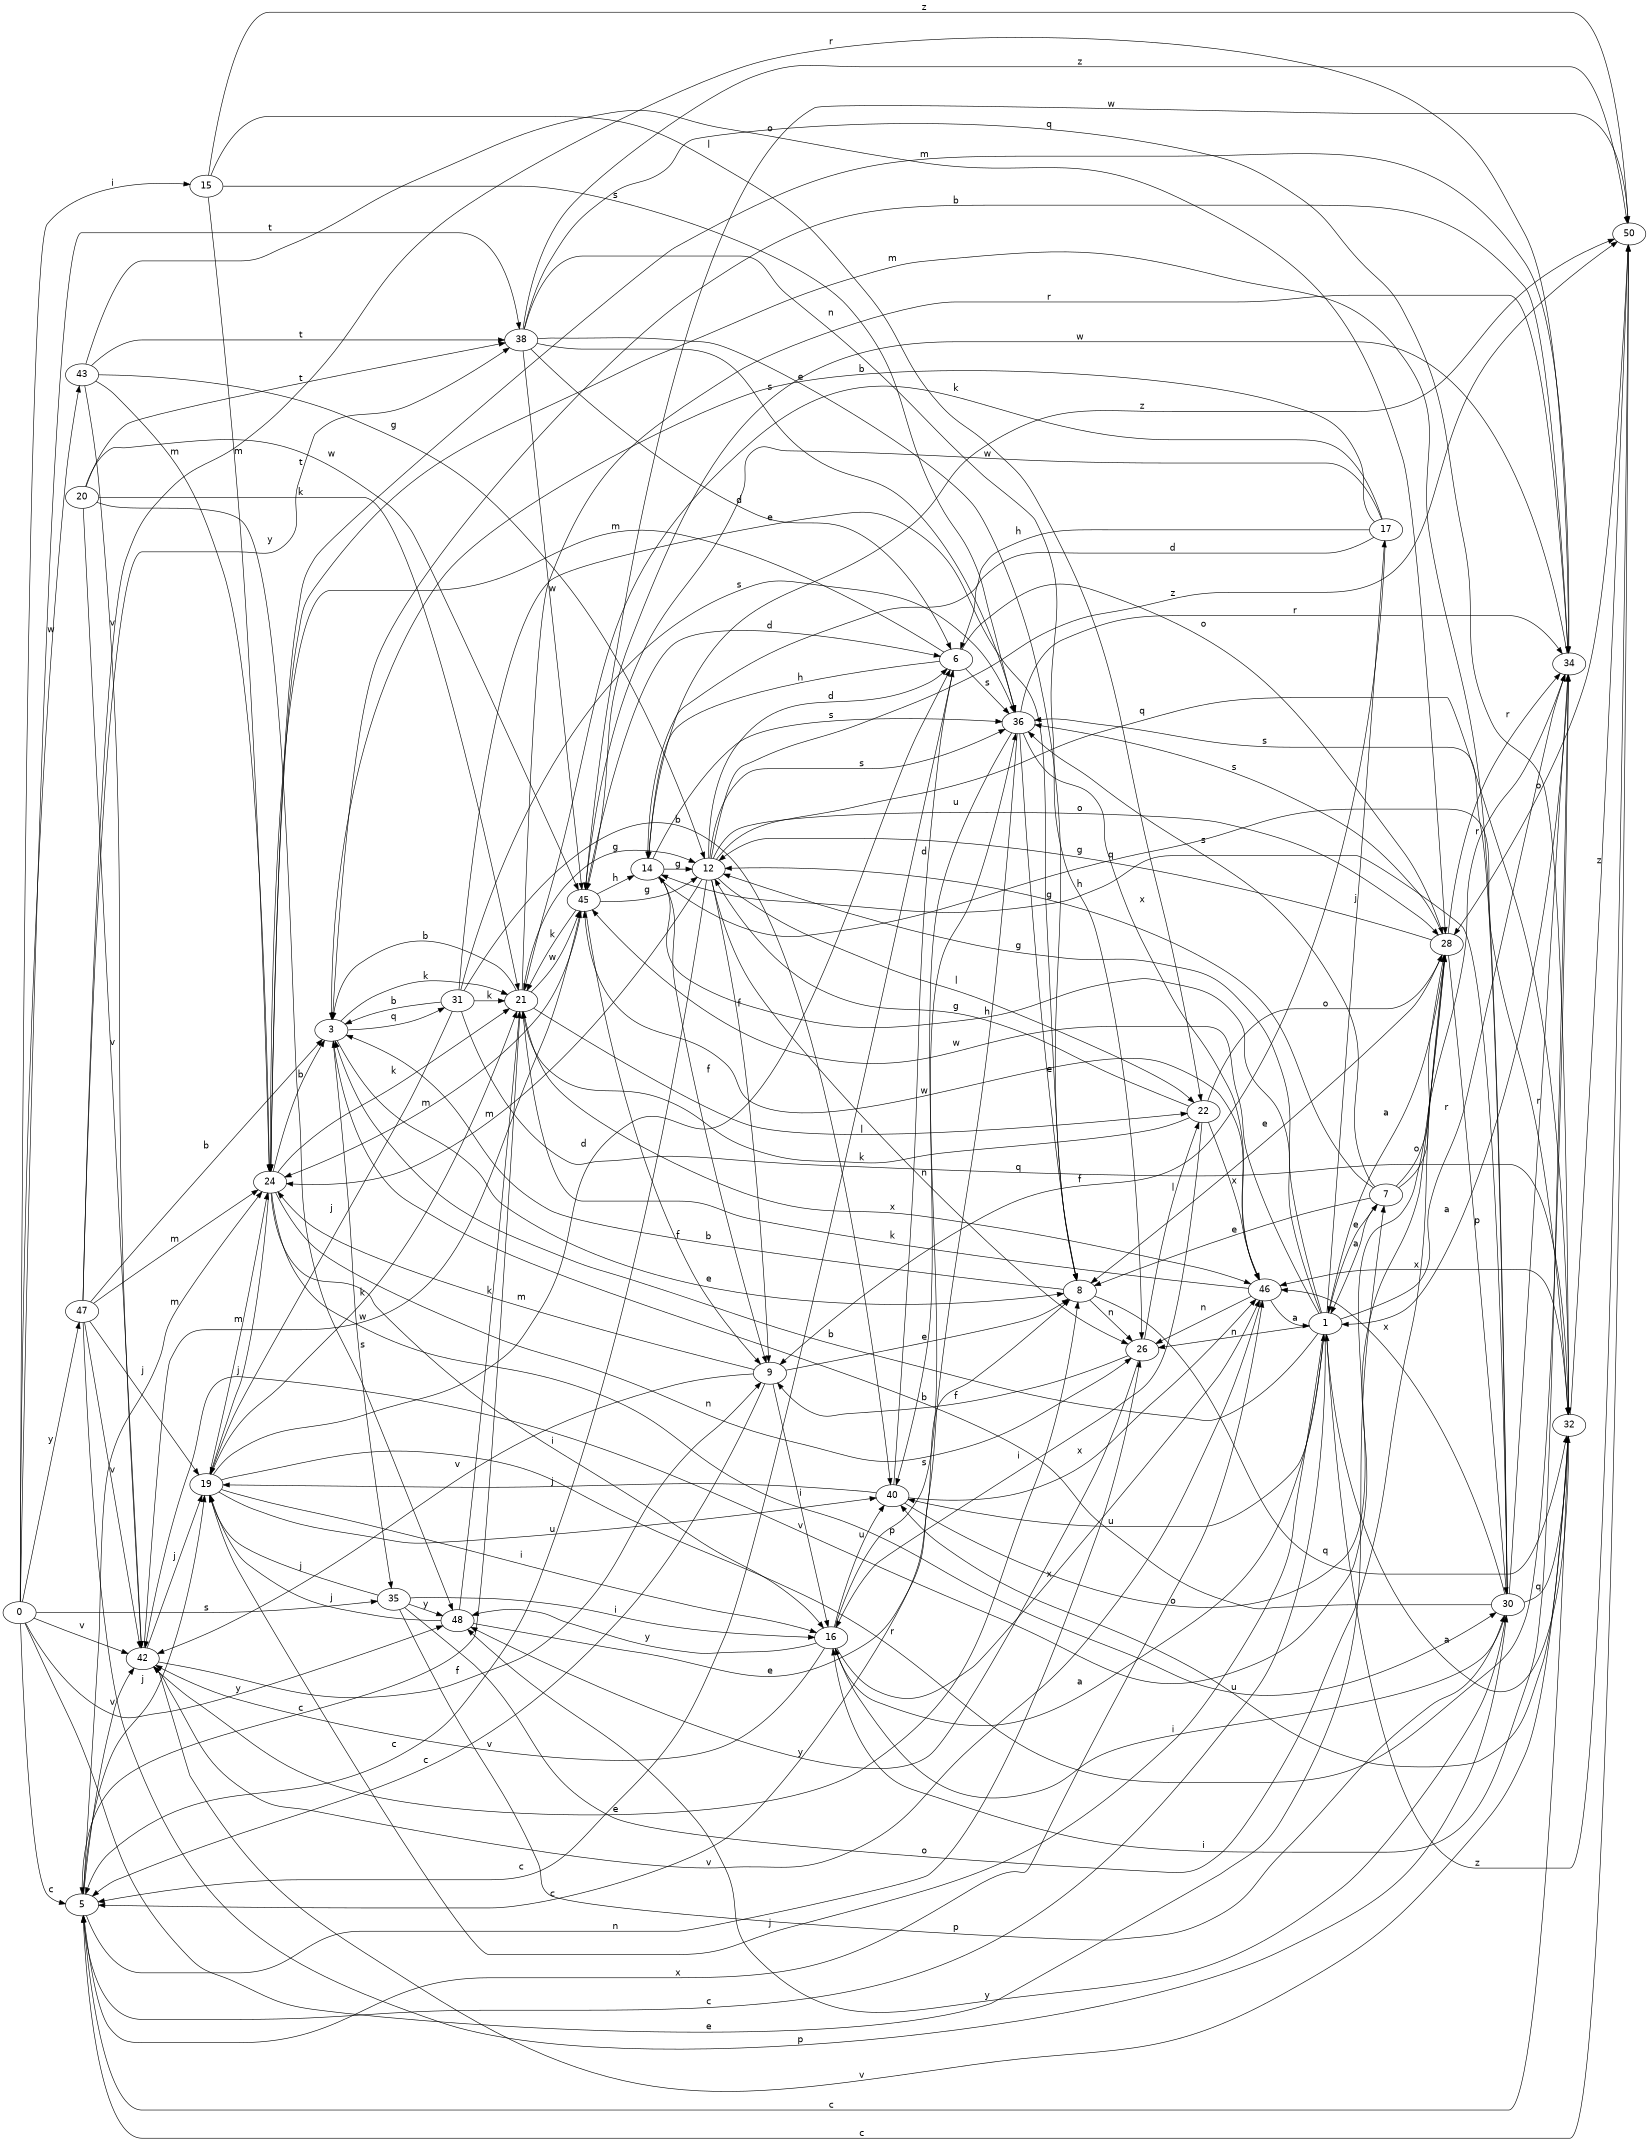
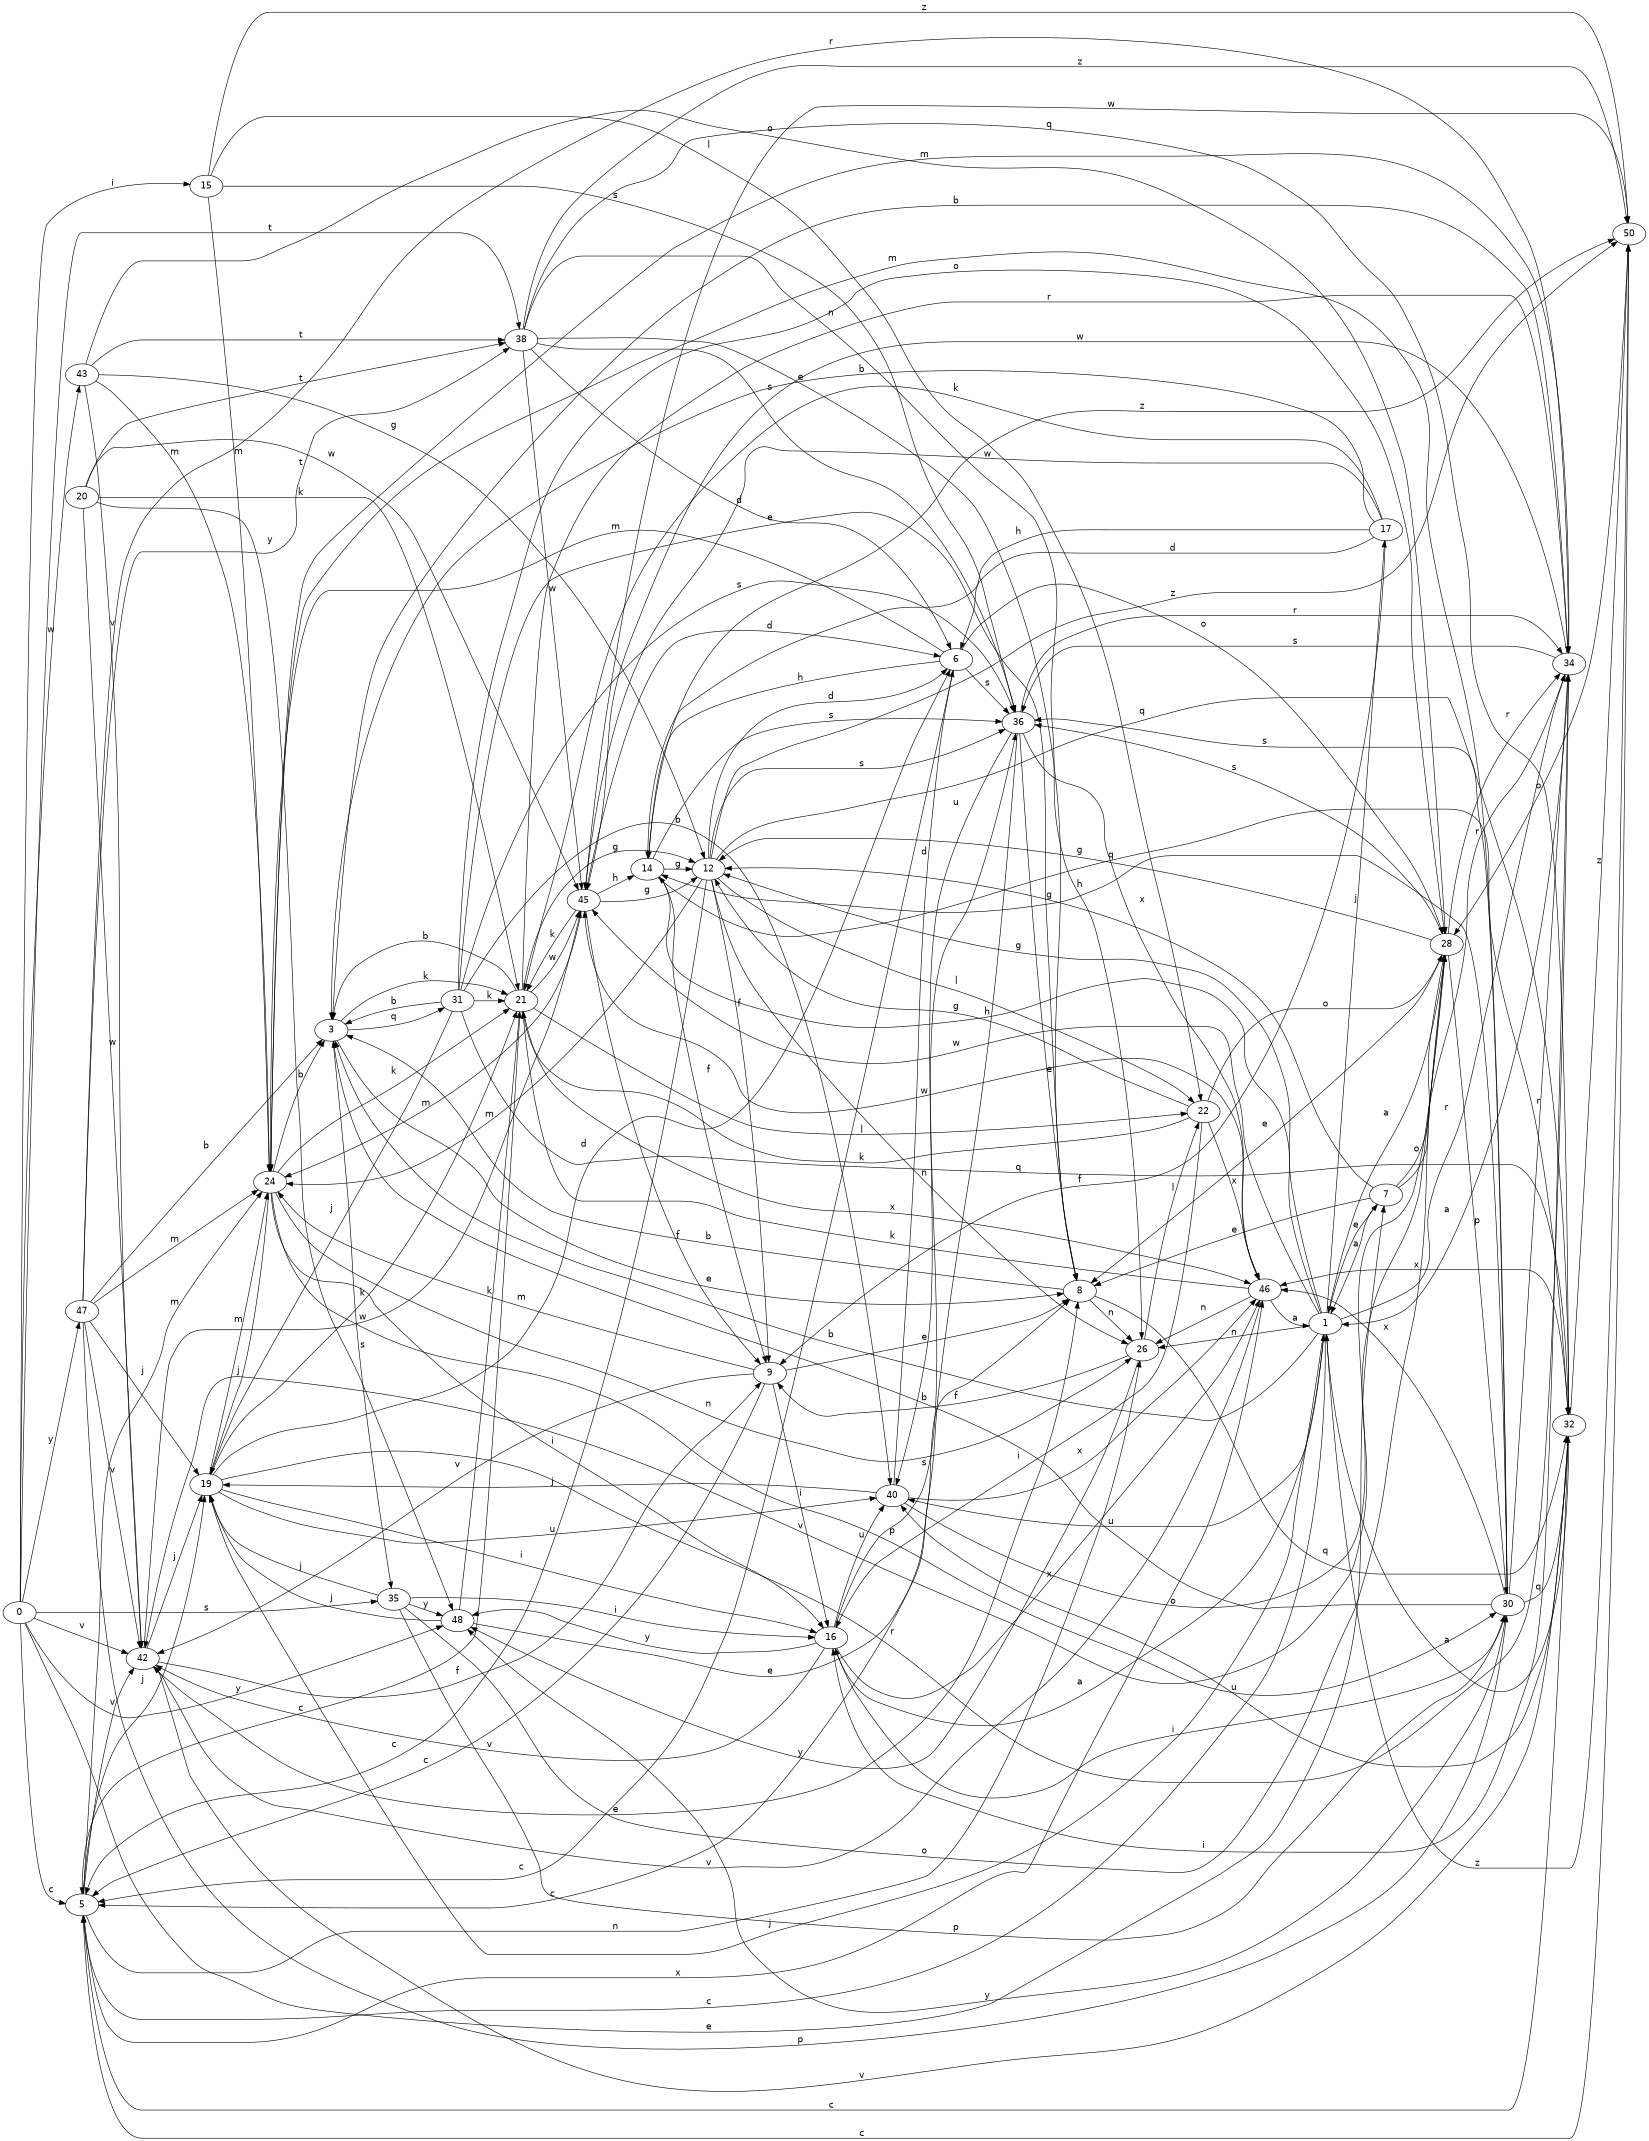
(1080, 814) -> (952, 272)
(1279, 912) -> (1275, 646)
(112, 1043) -> (112, 1043)
